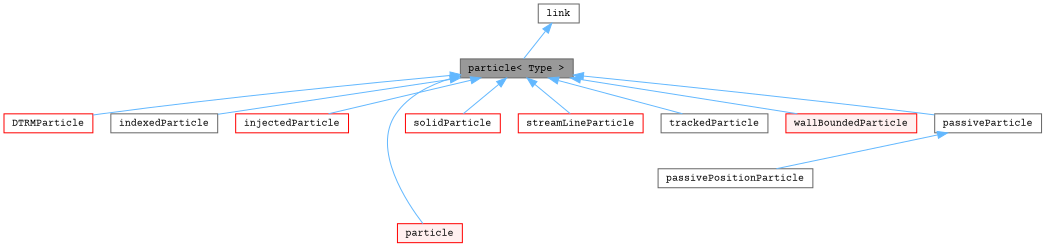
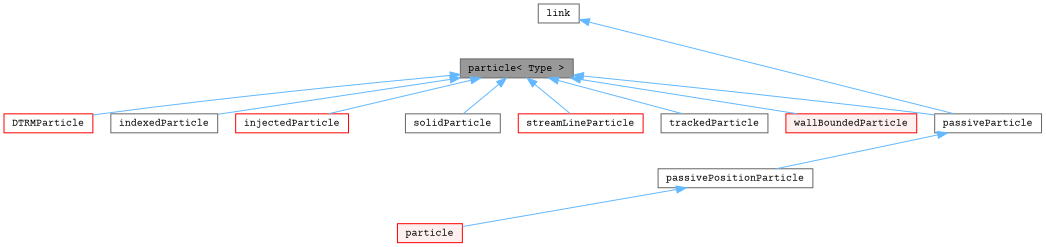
(534, 45) -> (772, 68)
(453, 123) -> (453, 123)
(388, 139) -> (569, 208)
